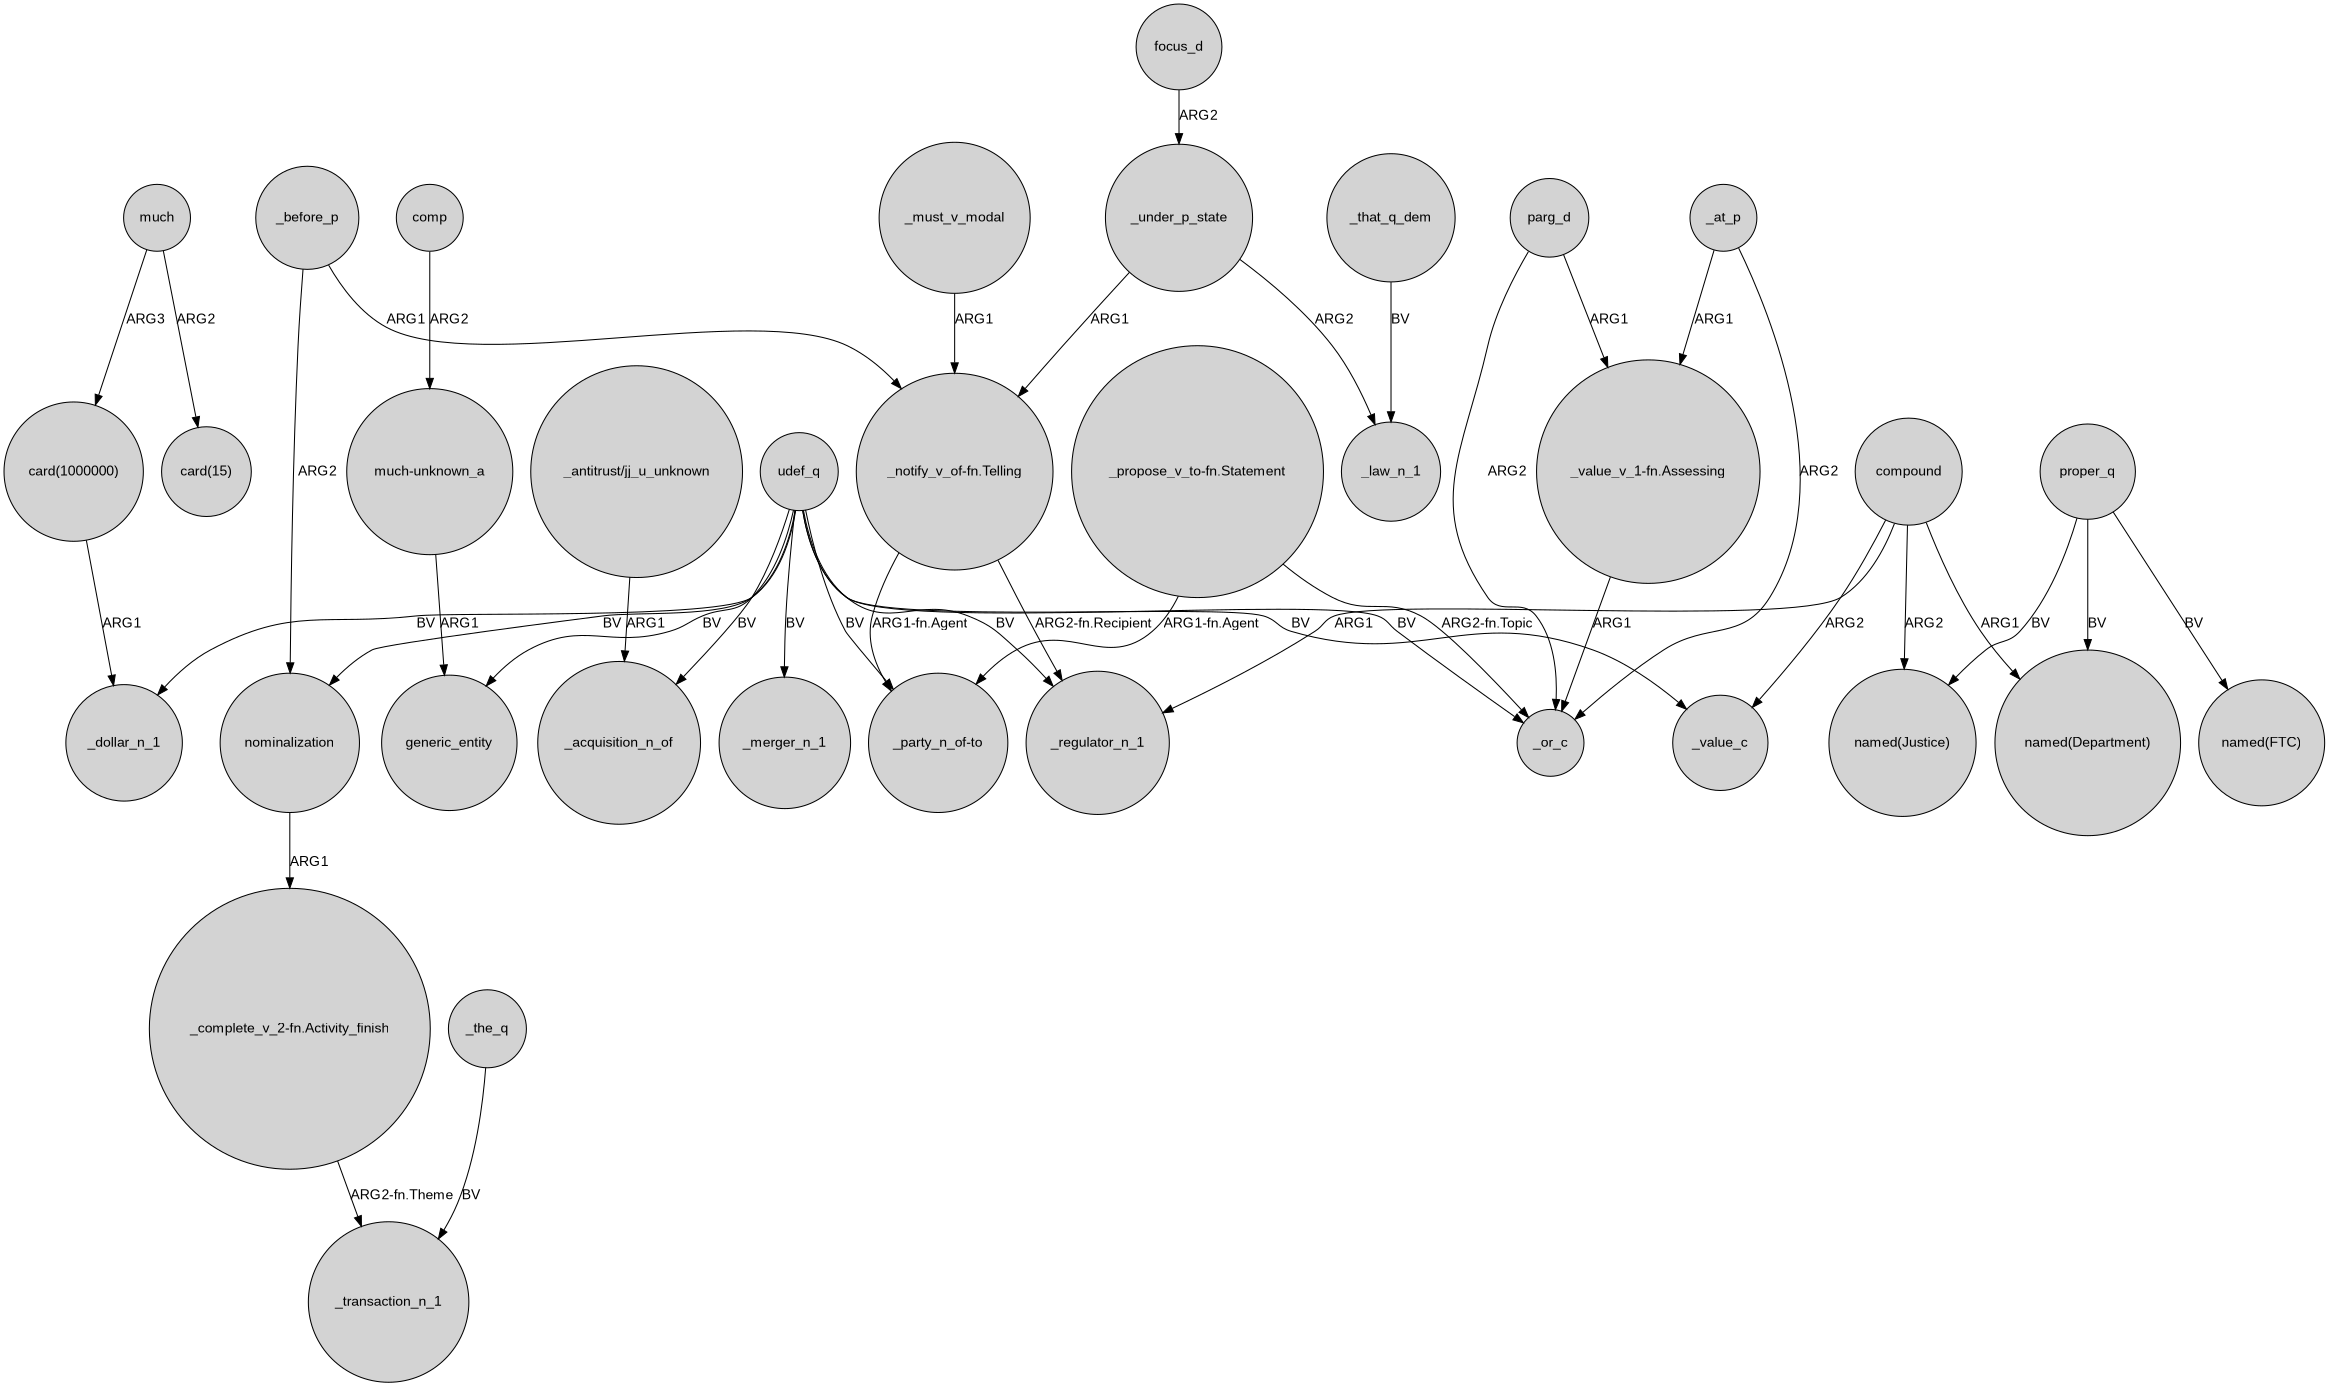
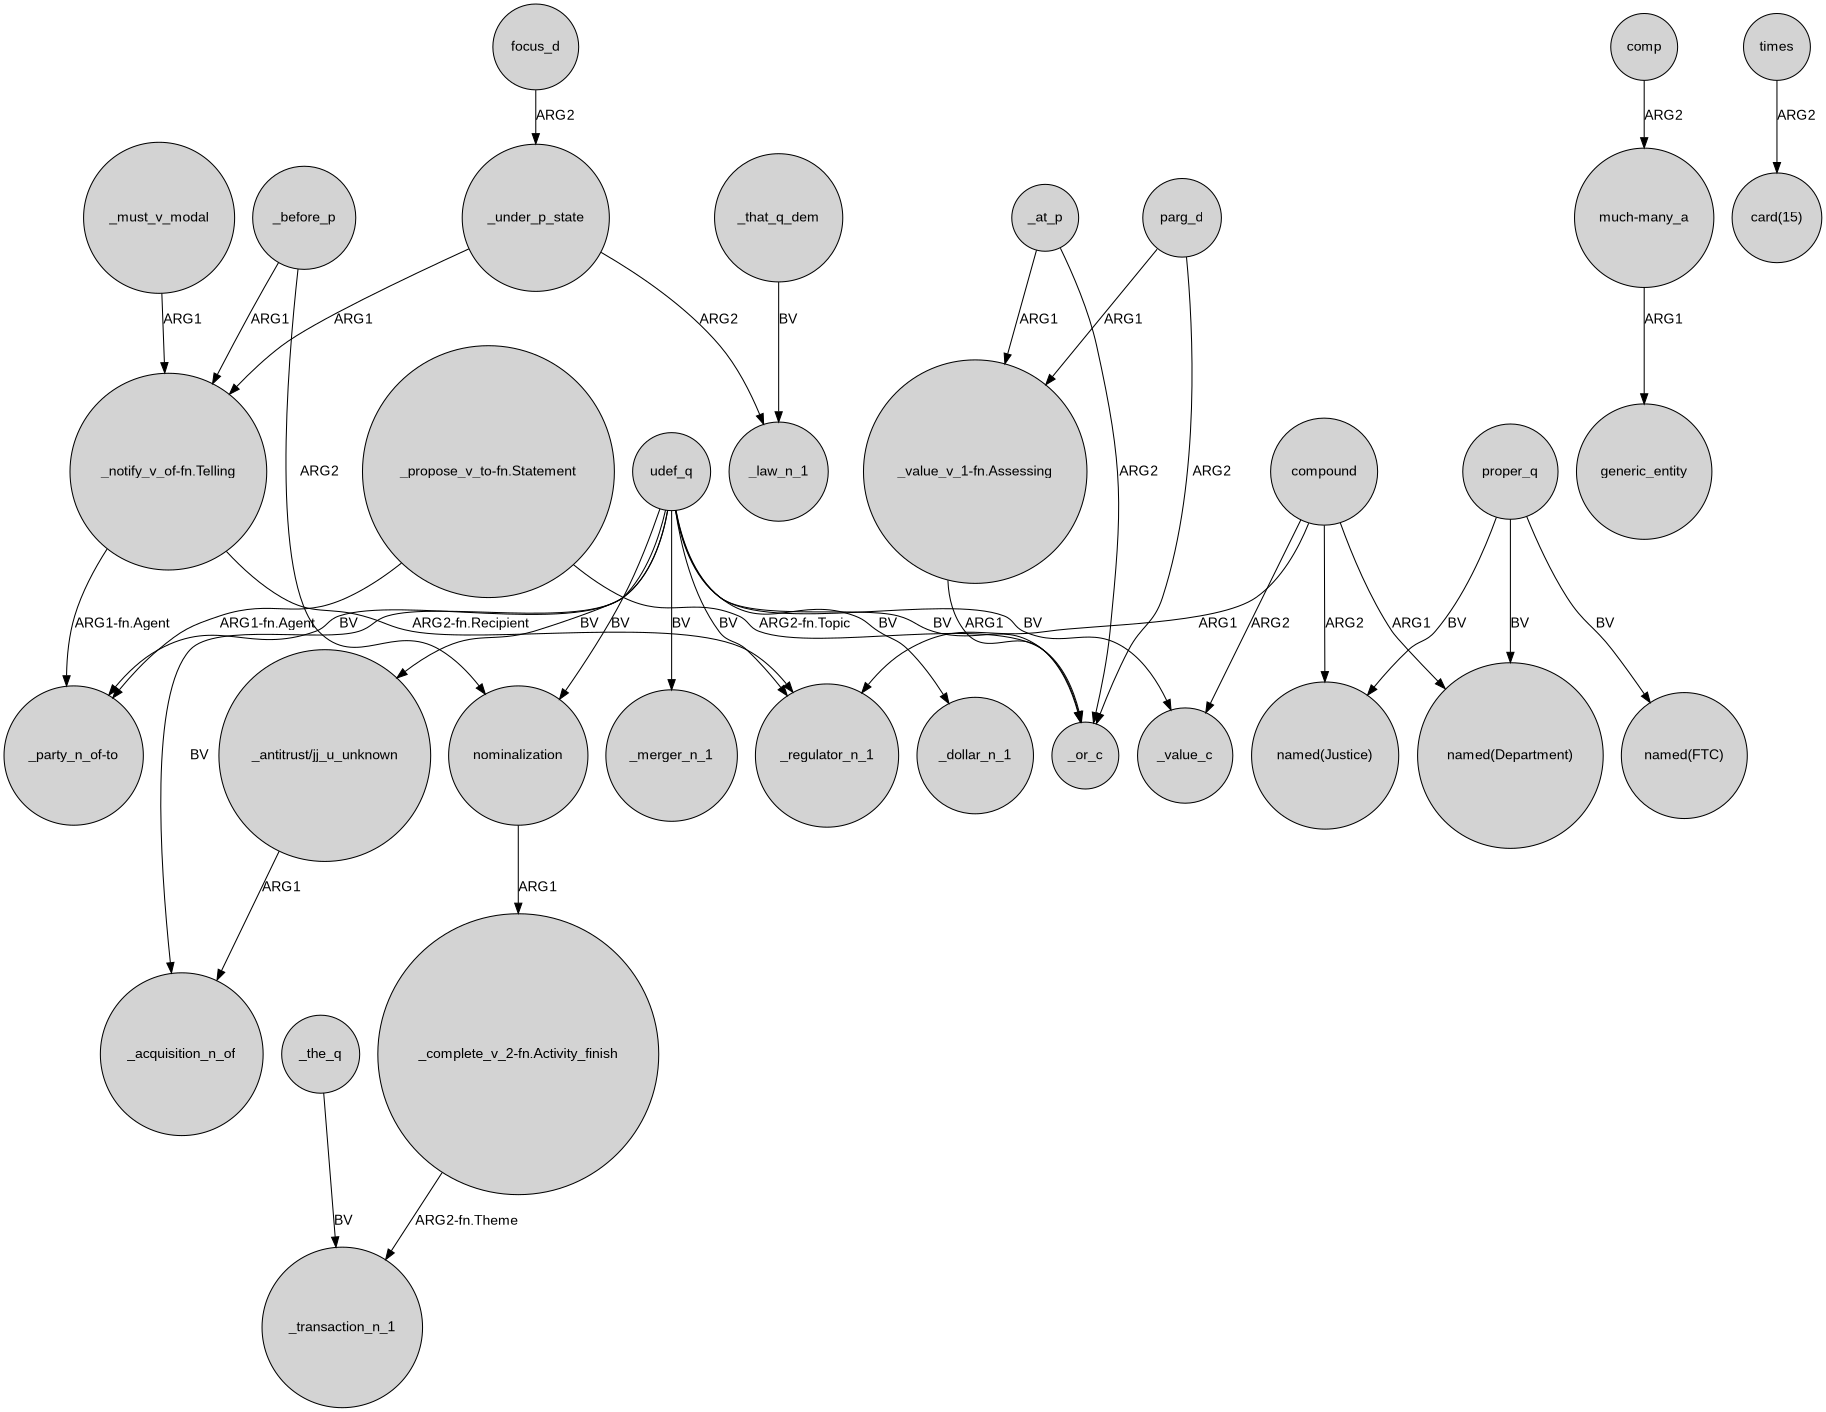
(157, 218) -> (1777, 47)
(74, 472) -> none
(430, 472) -> (1644, 218)
(669, 632) -> (561, 623)
